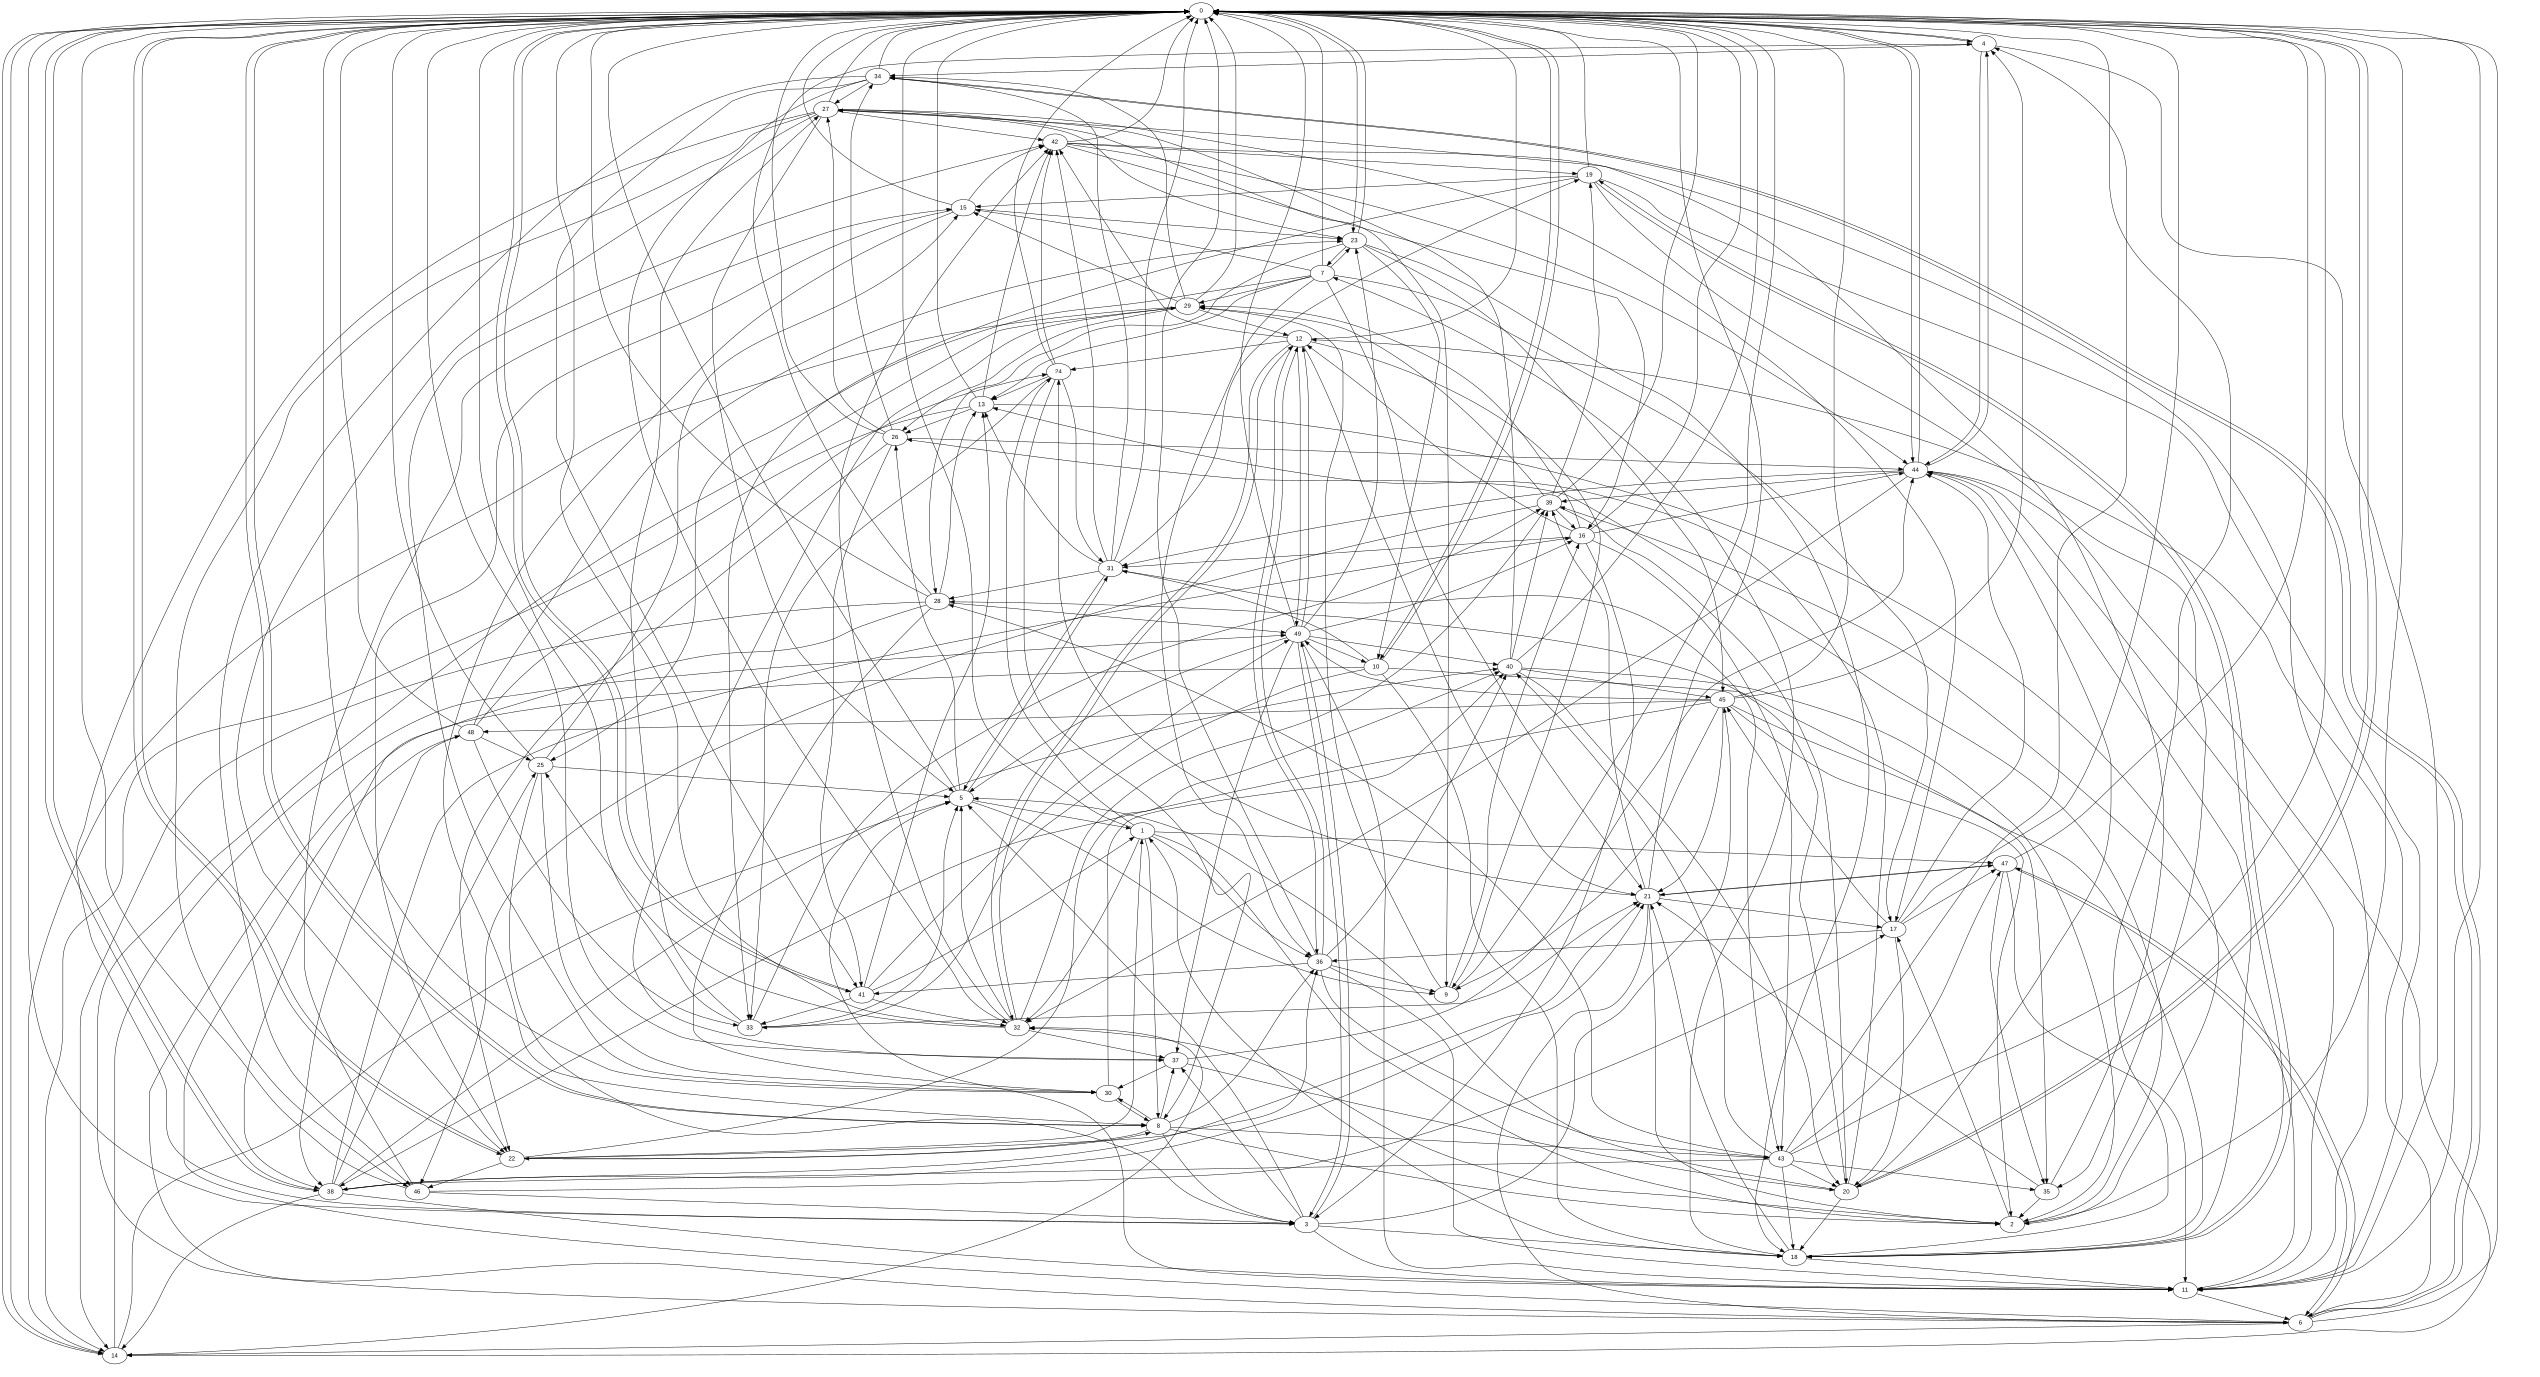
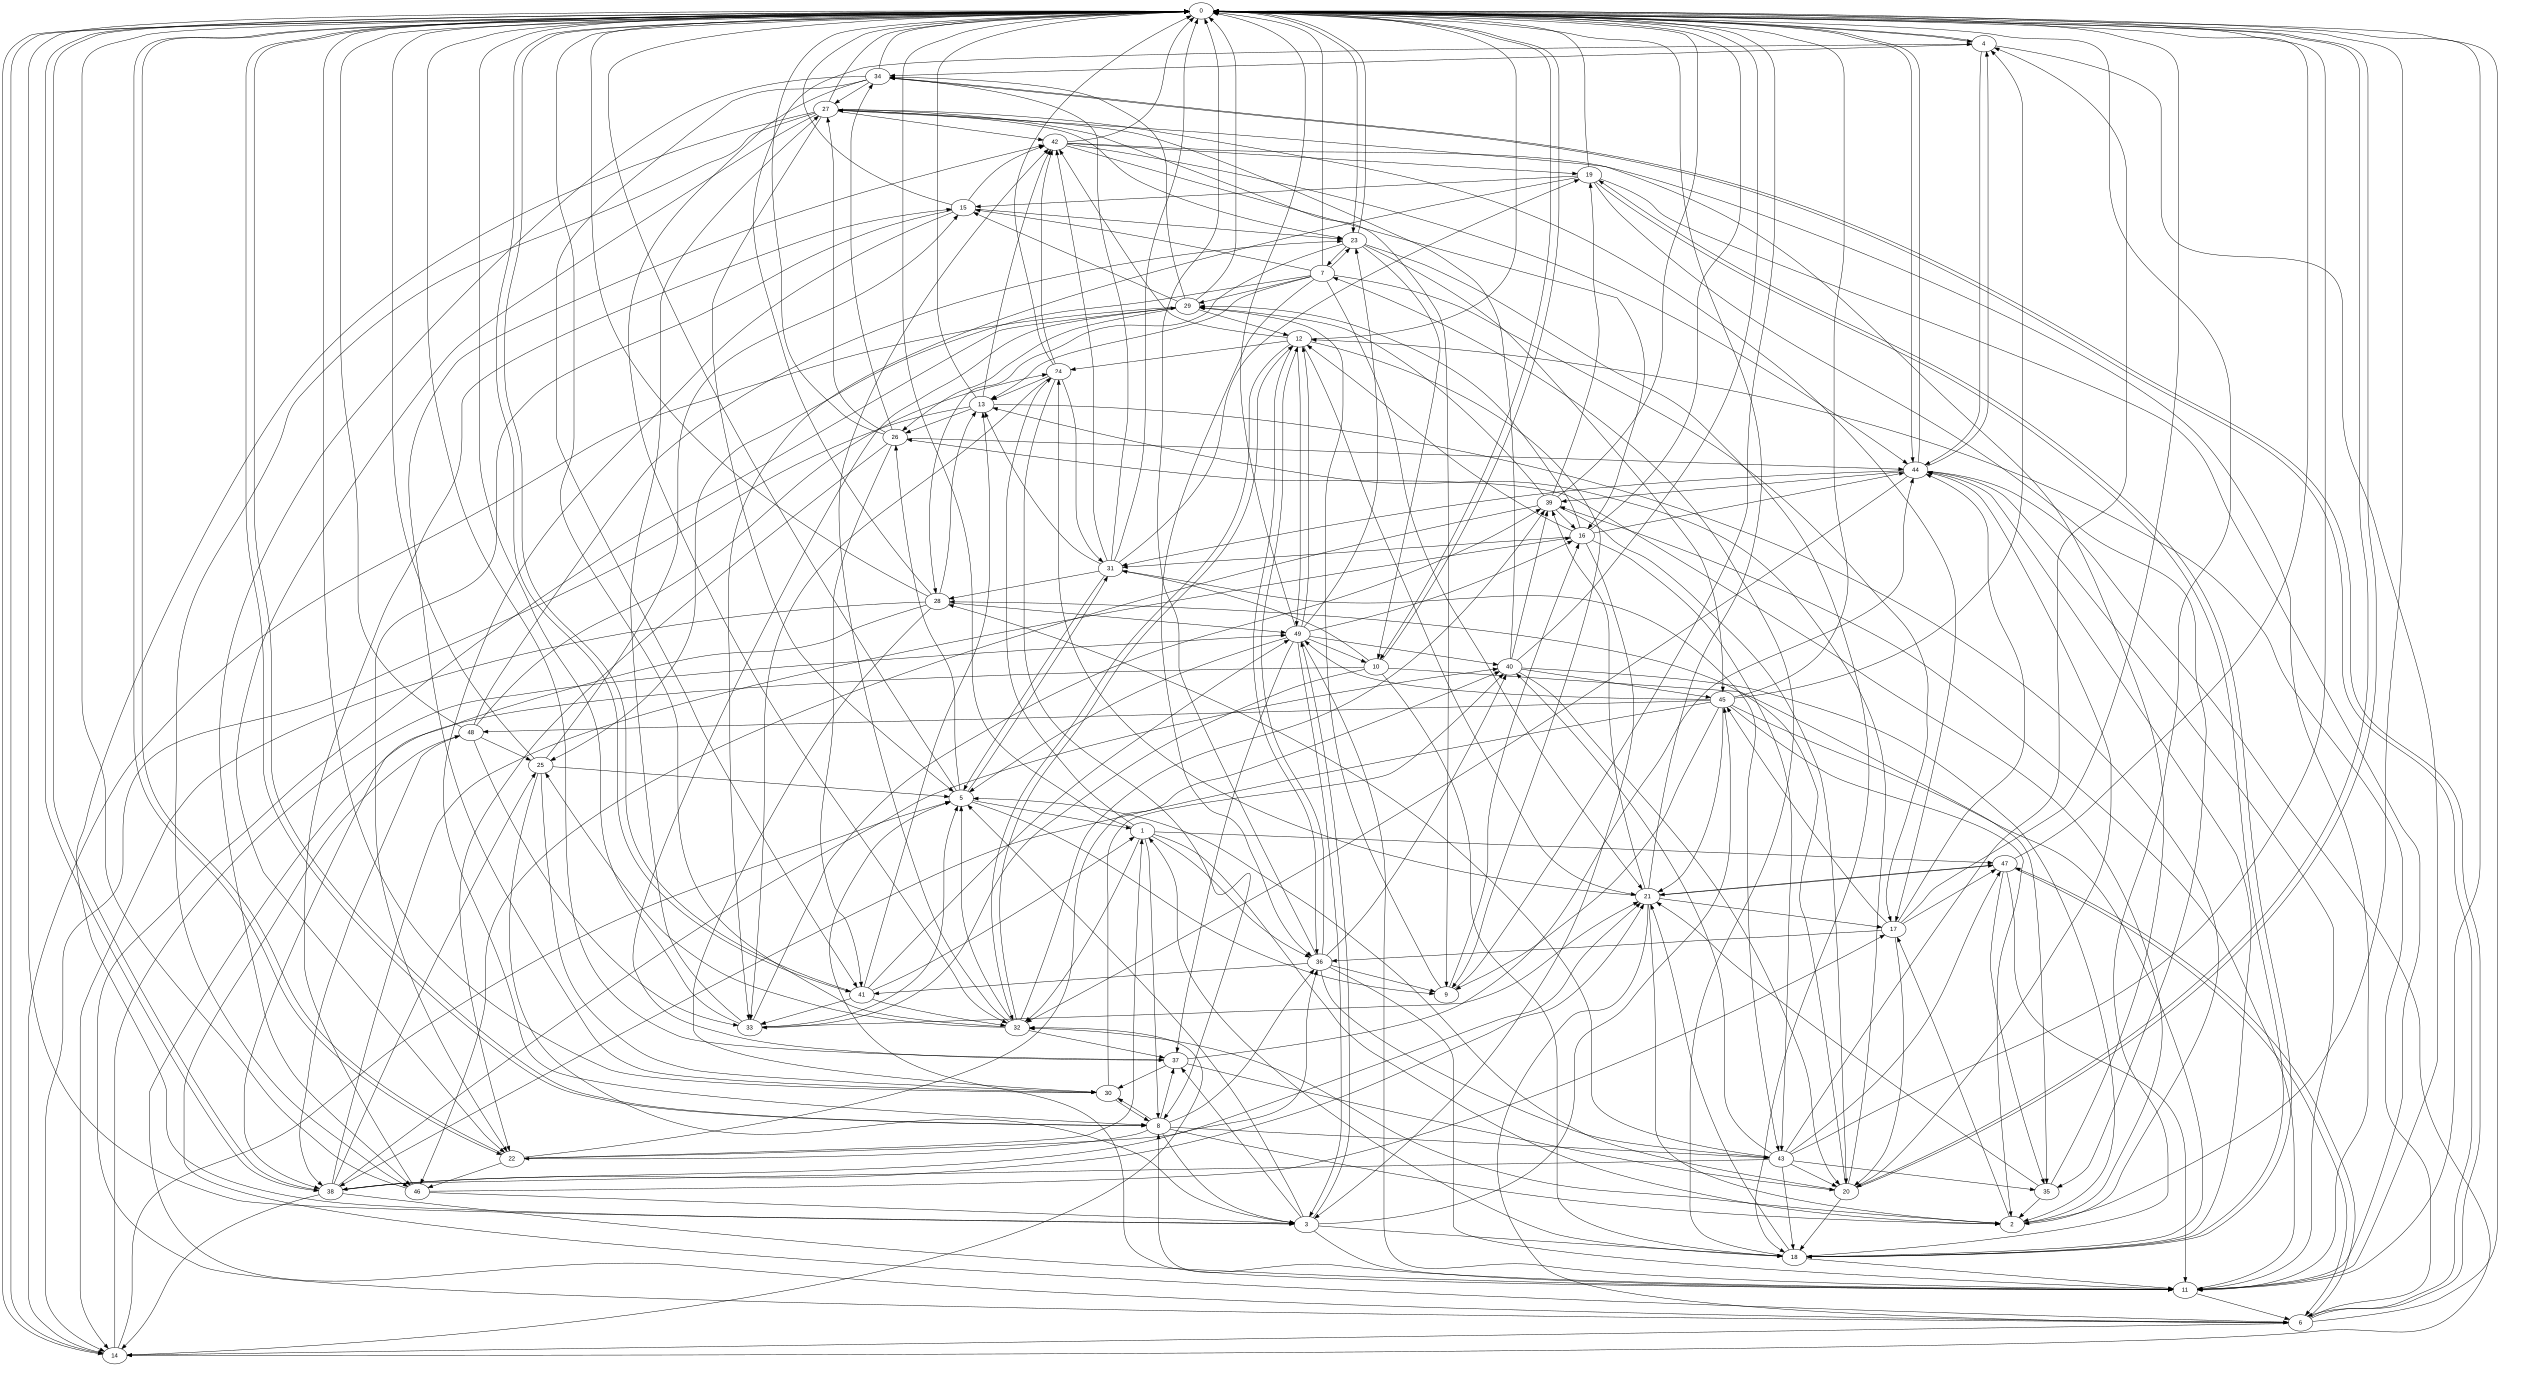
(836, 1156) -> (1382, 1269)
